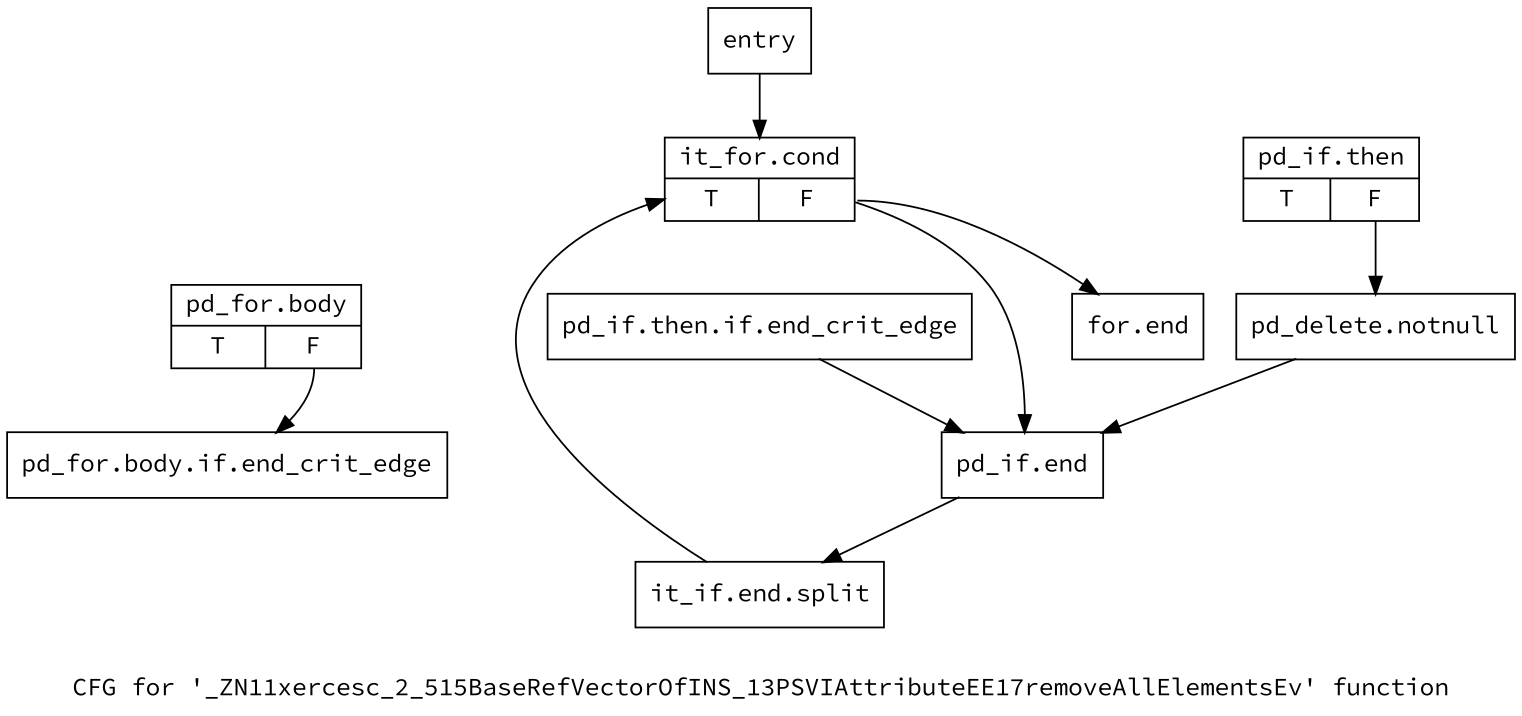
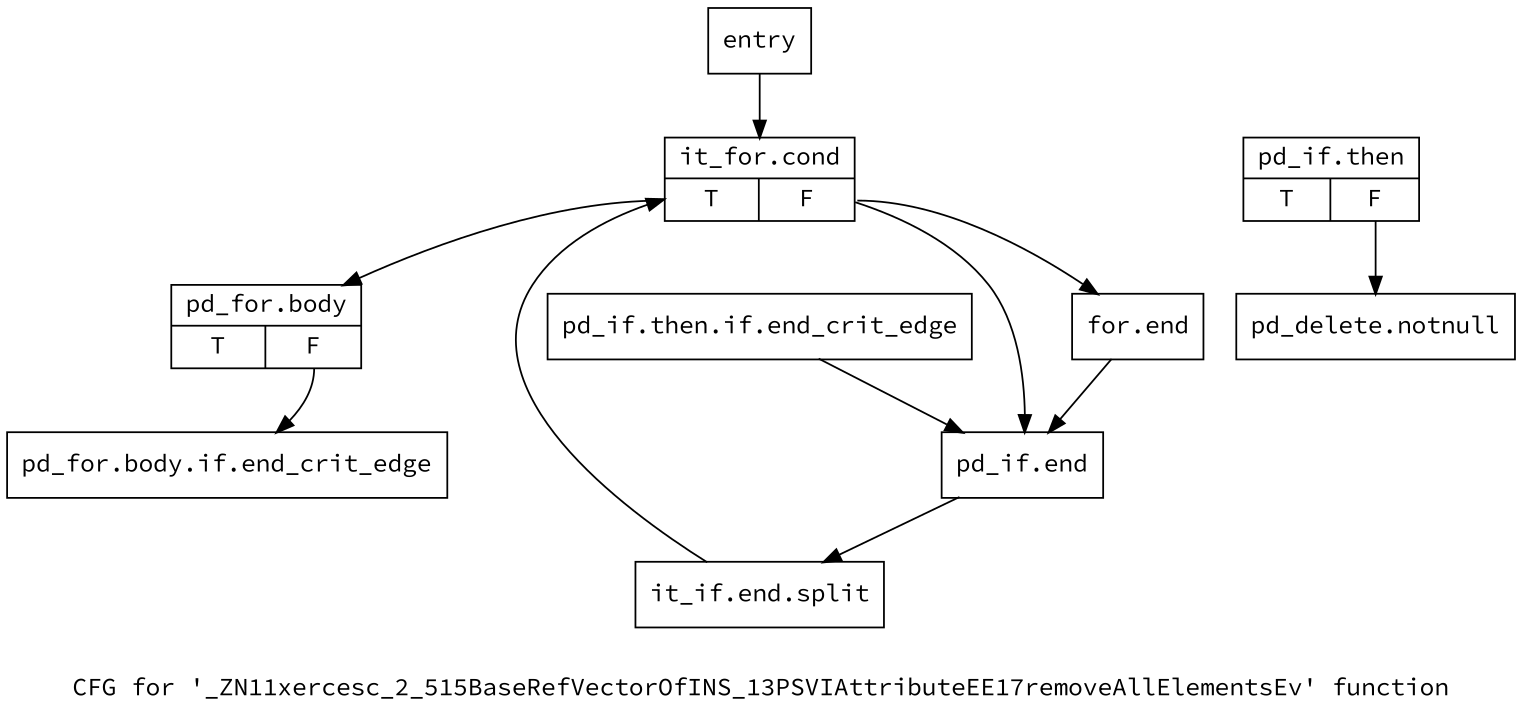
none -> (507, 224)
(1208, 393) -> (1086, 389)
